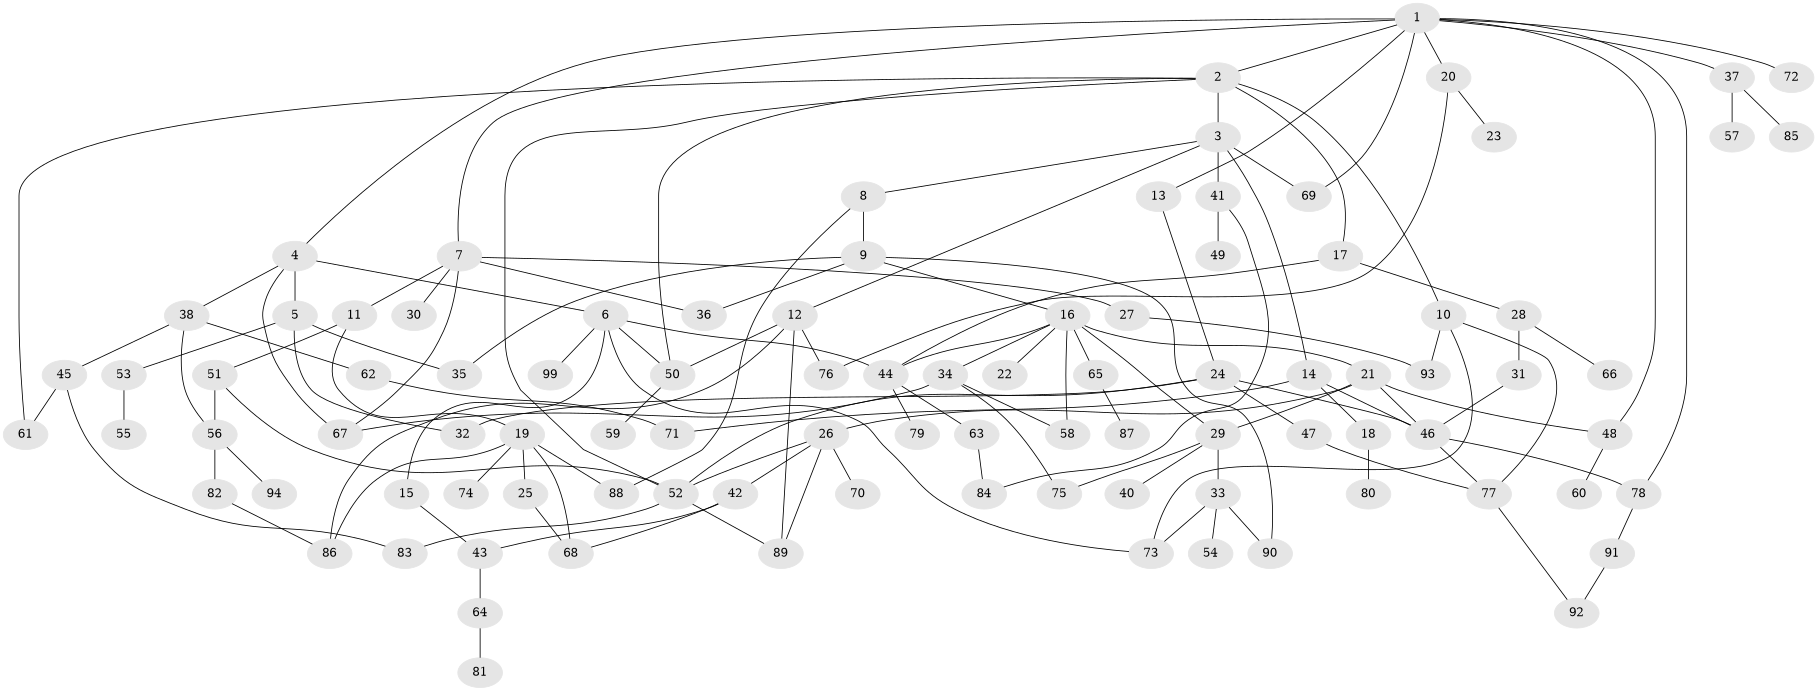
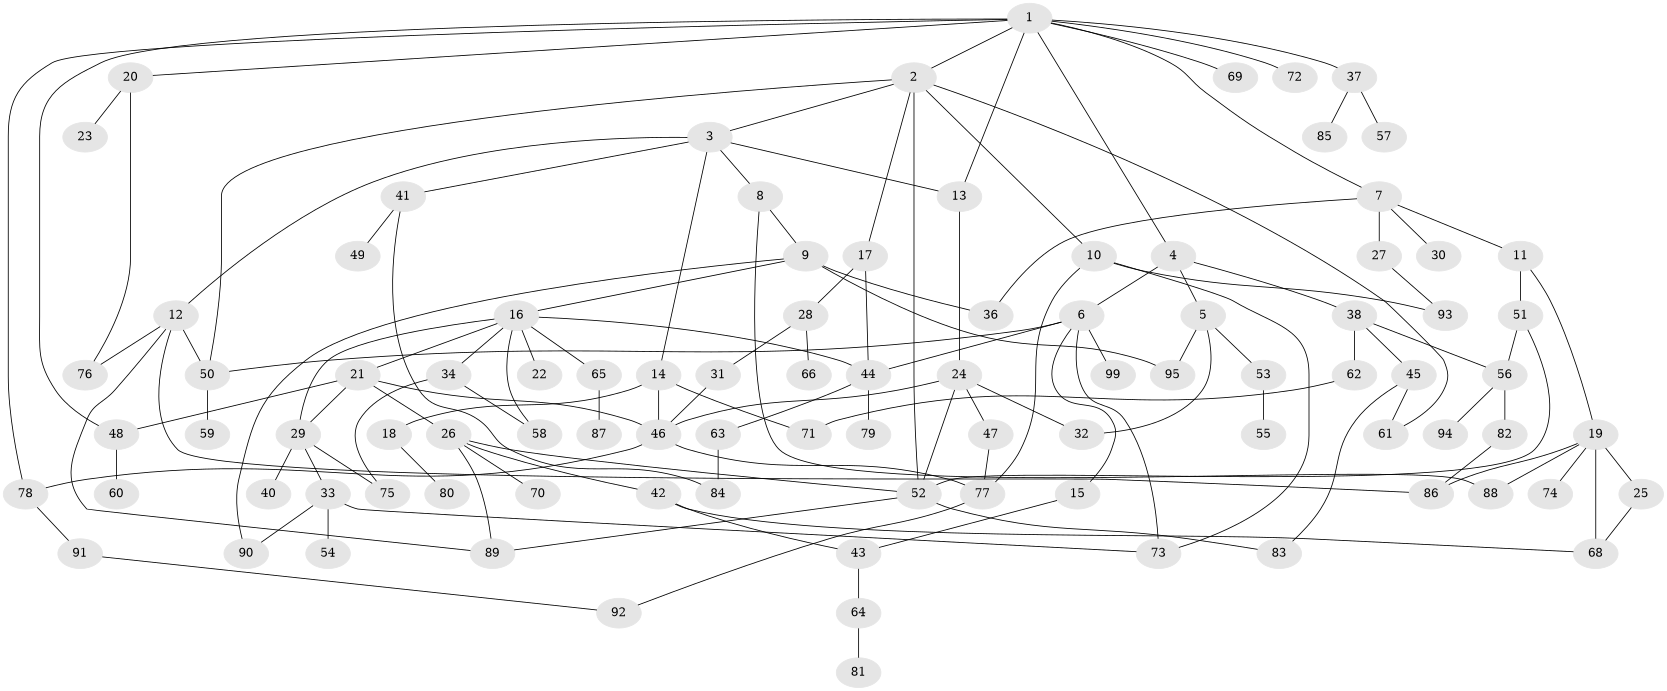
(1264, 167) -> (835, 167)
(459, 375) -> (1173, 375)
(340, 435) -> none
